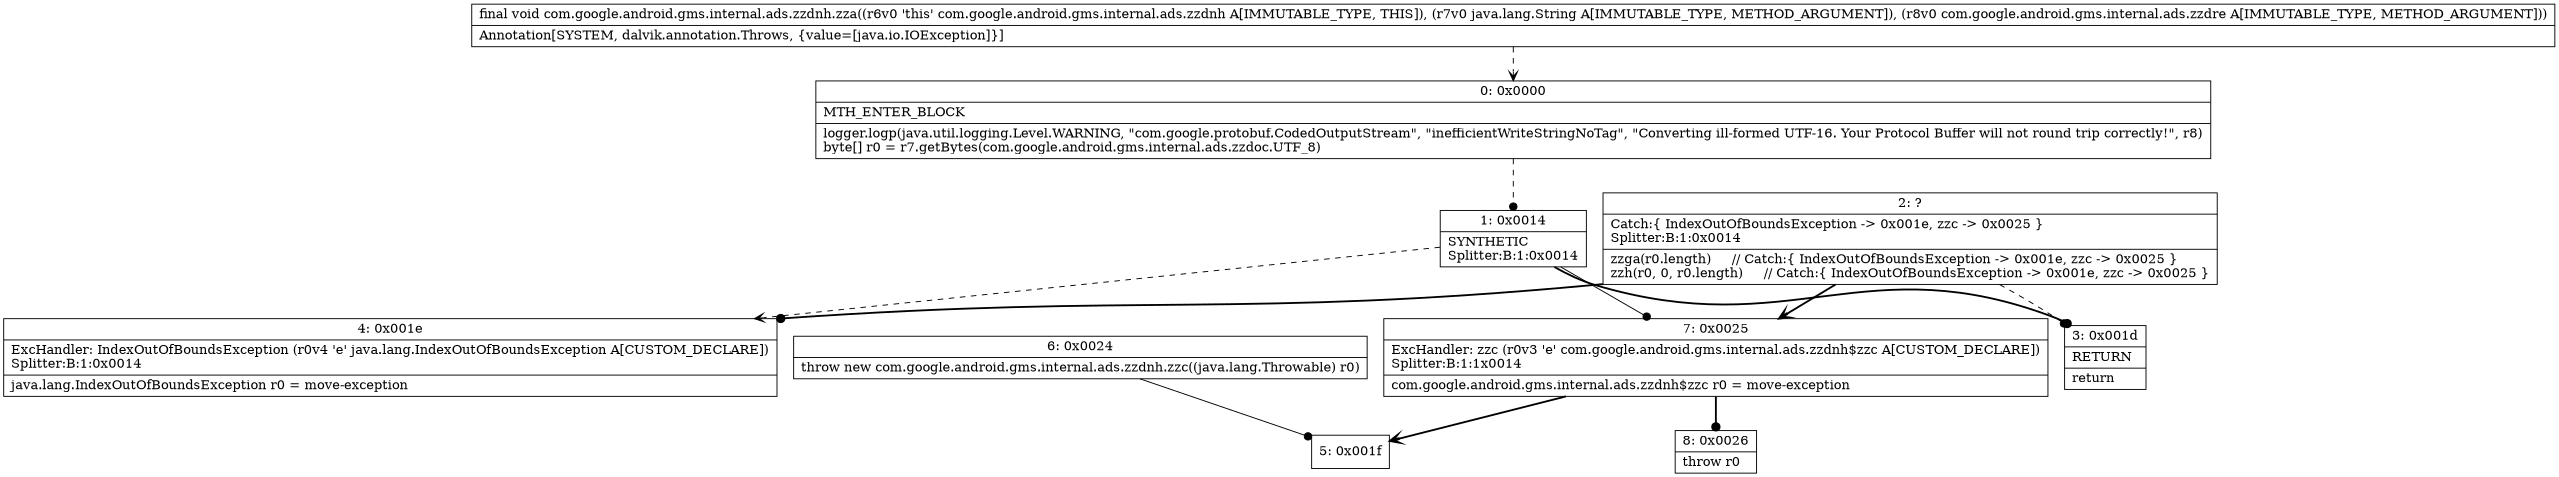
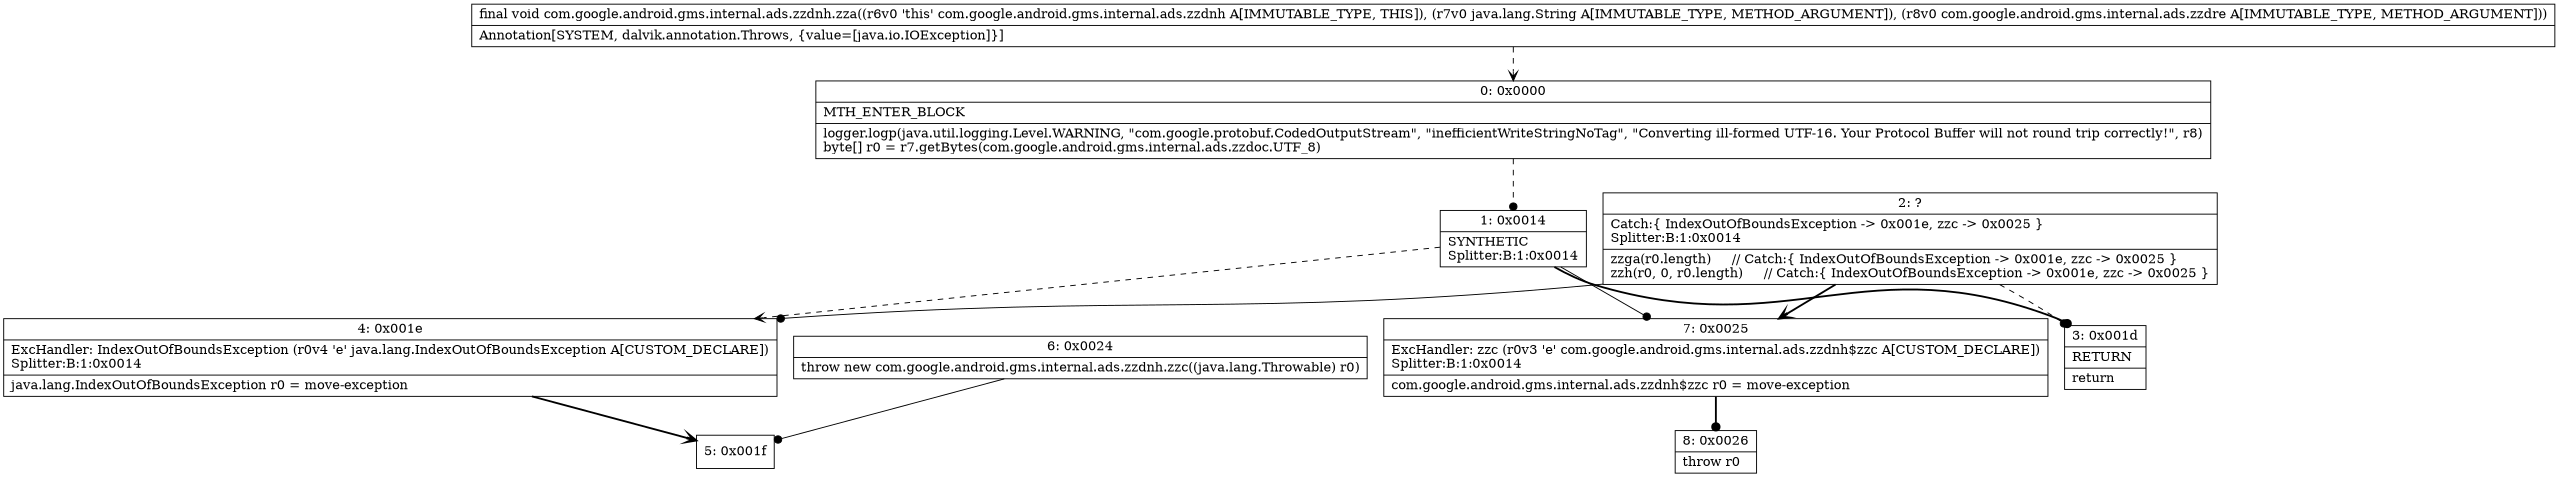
(1194, 305) -> (1194, 305)
(1457, 364) -> (1457, 364)
(1482, 418) -> (610, 417)
